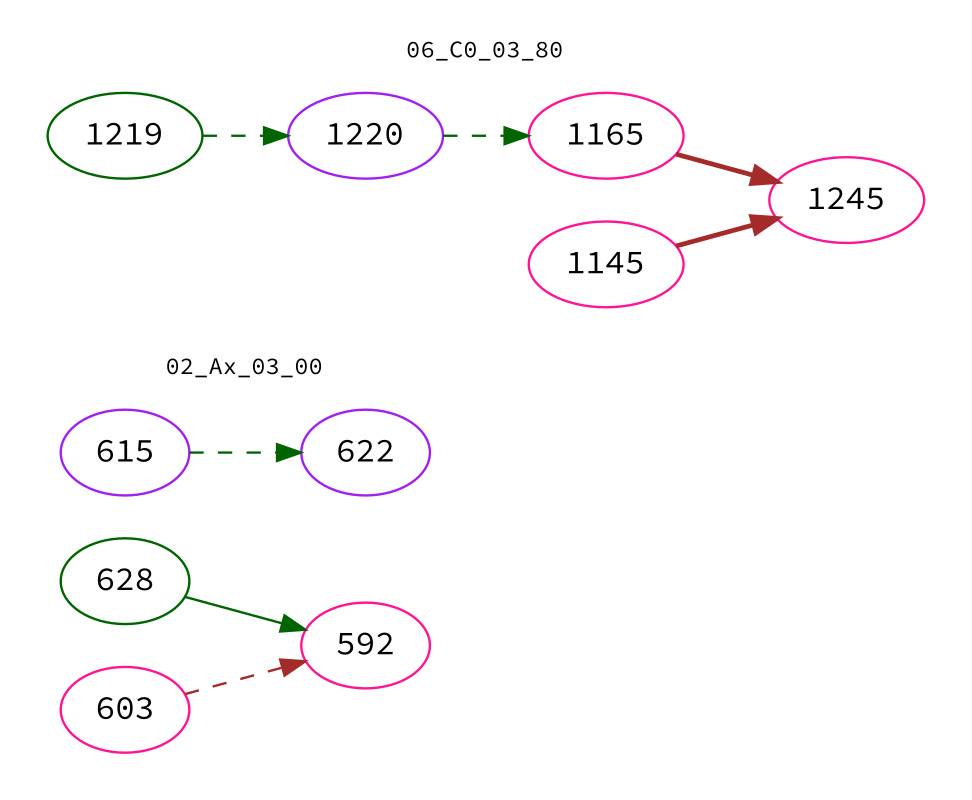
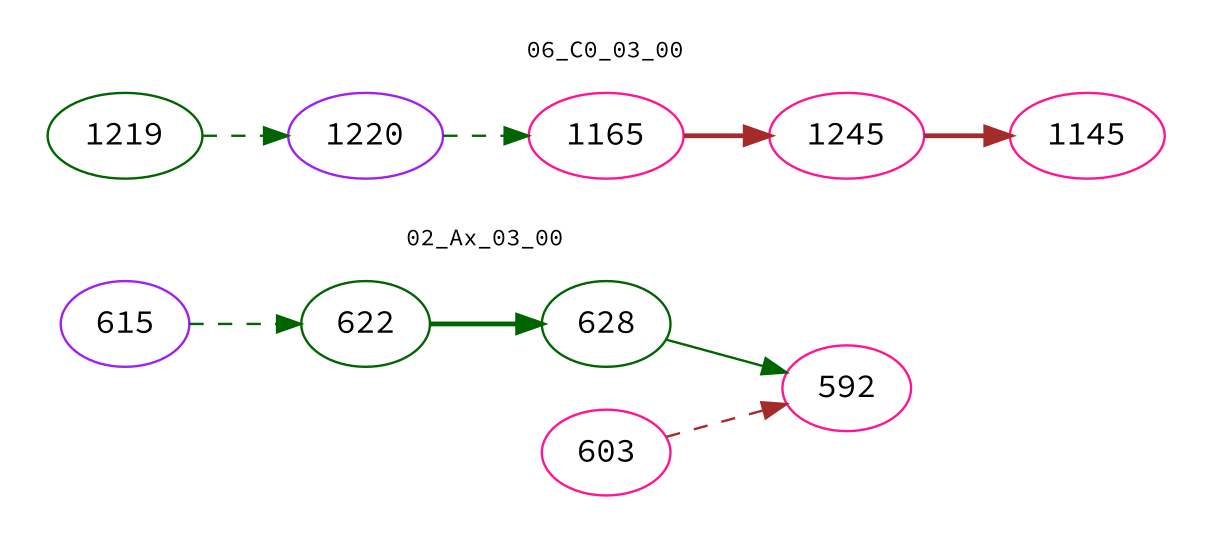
(486, 51) -> (606, 51)
(715, 235) -> (955, 136)
none -> (473, 324)
(366, 453) -> (366, 324)
